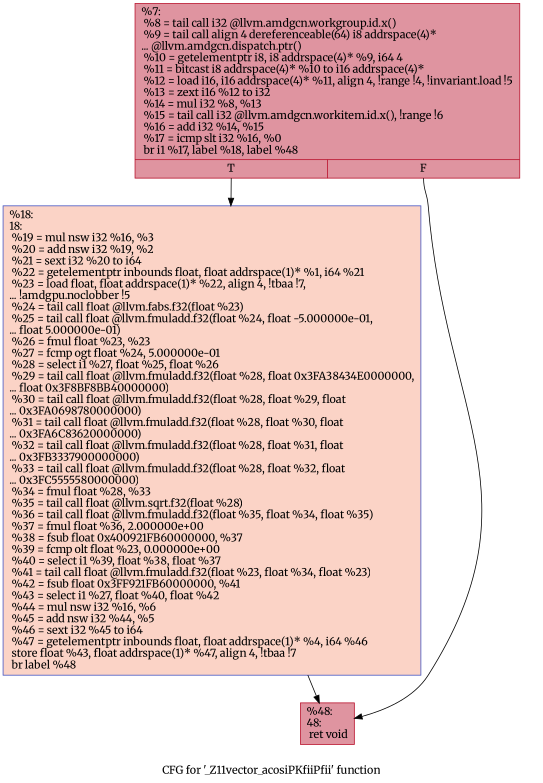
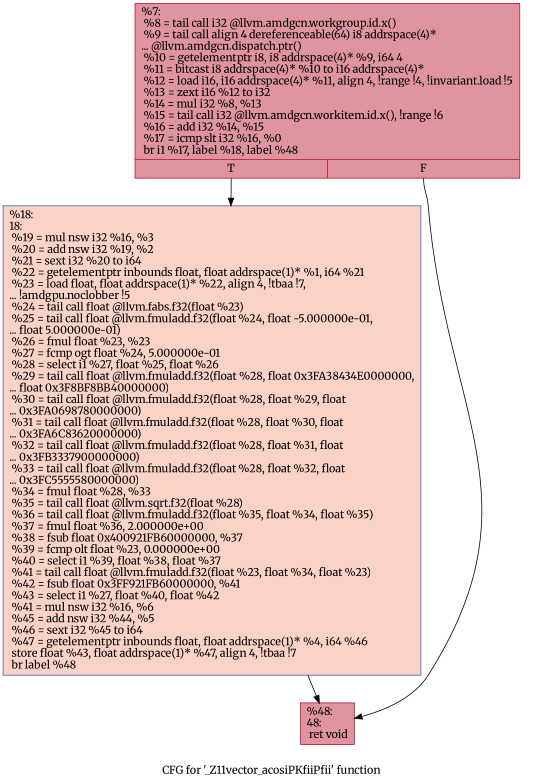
(83, 607) -> (82, 607)
